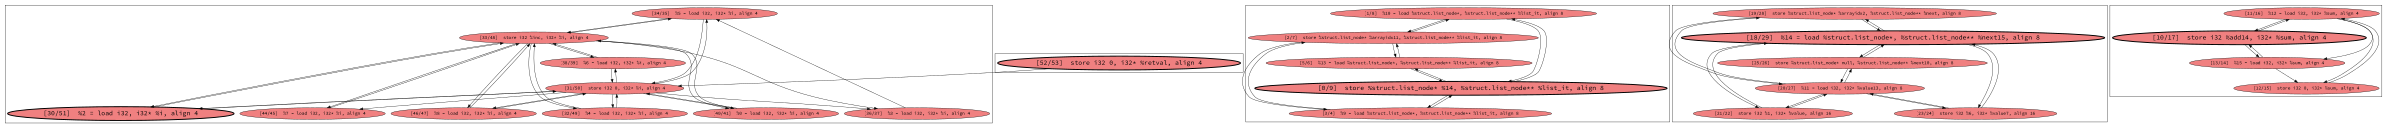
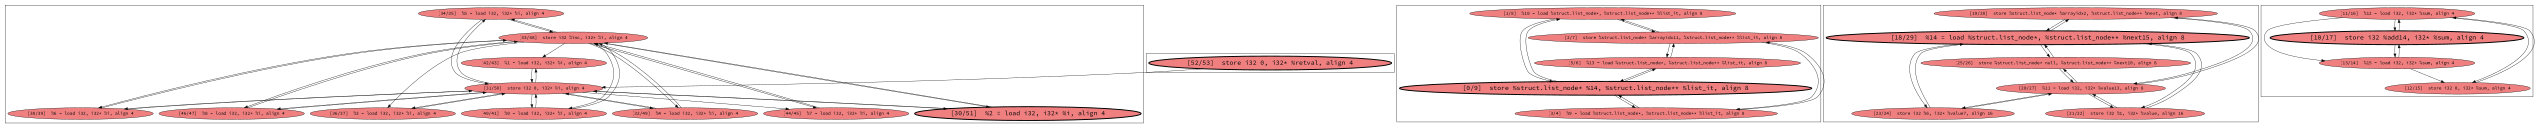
none -> (534, 63)
(812, 64) -> (458, 101)
